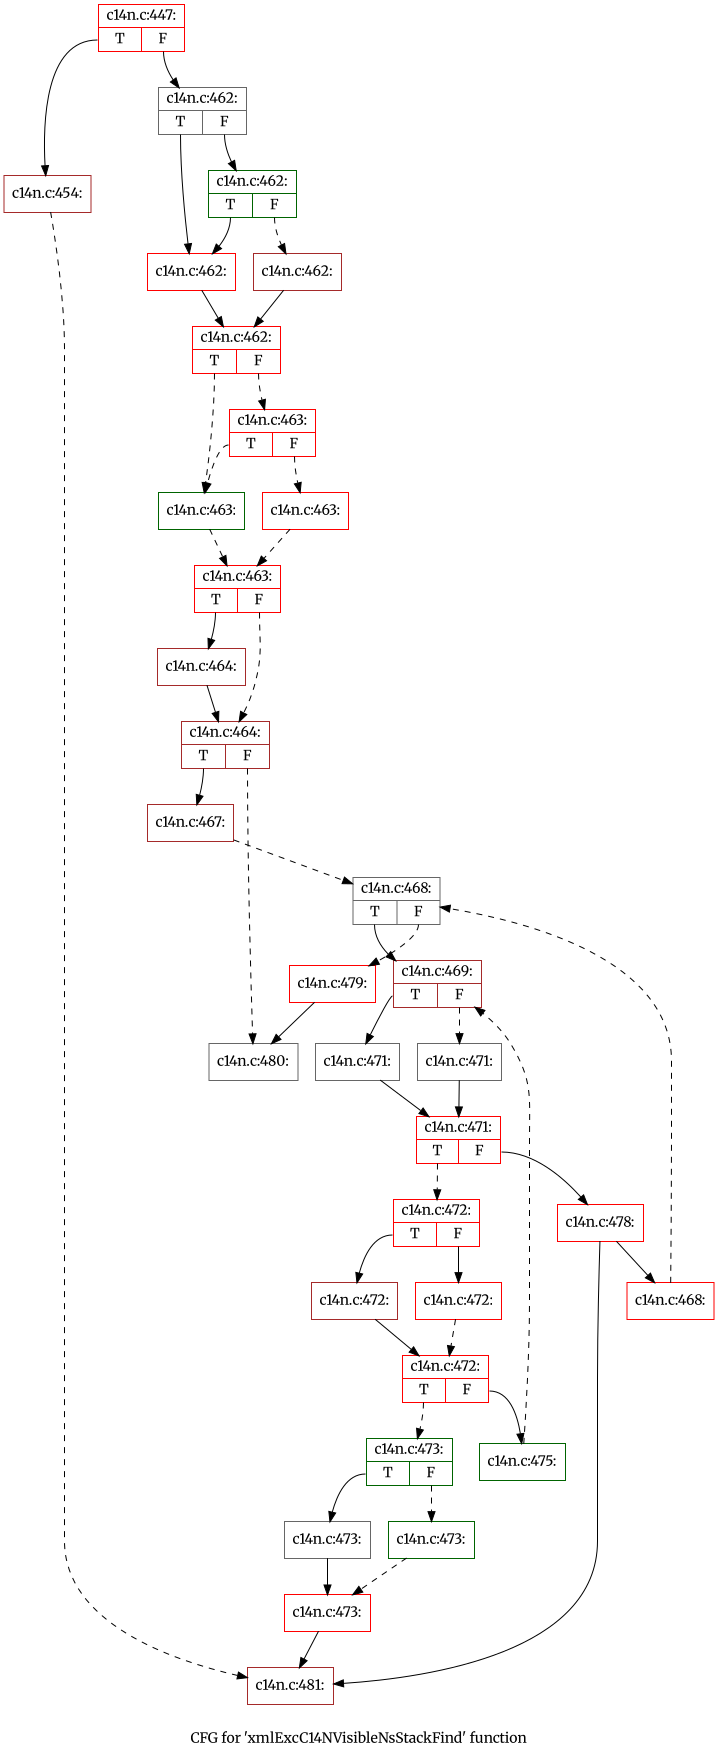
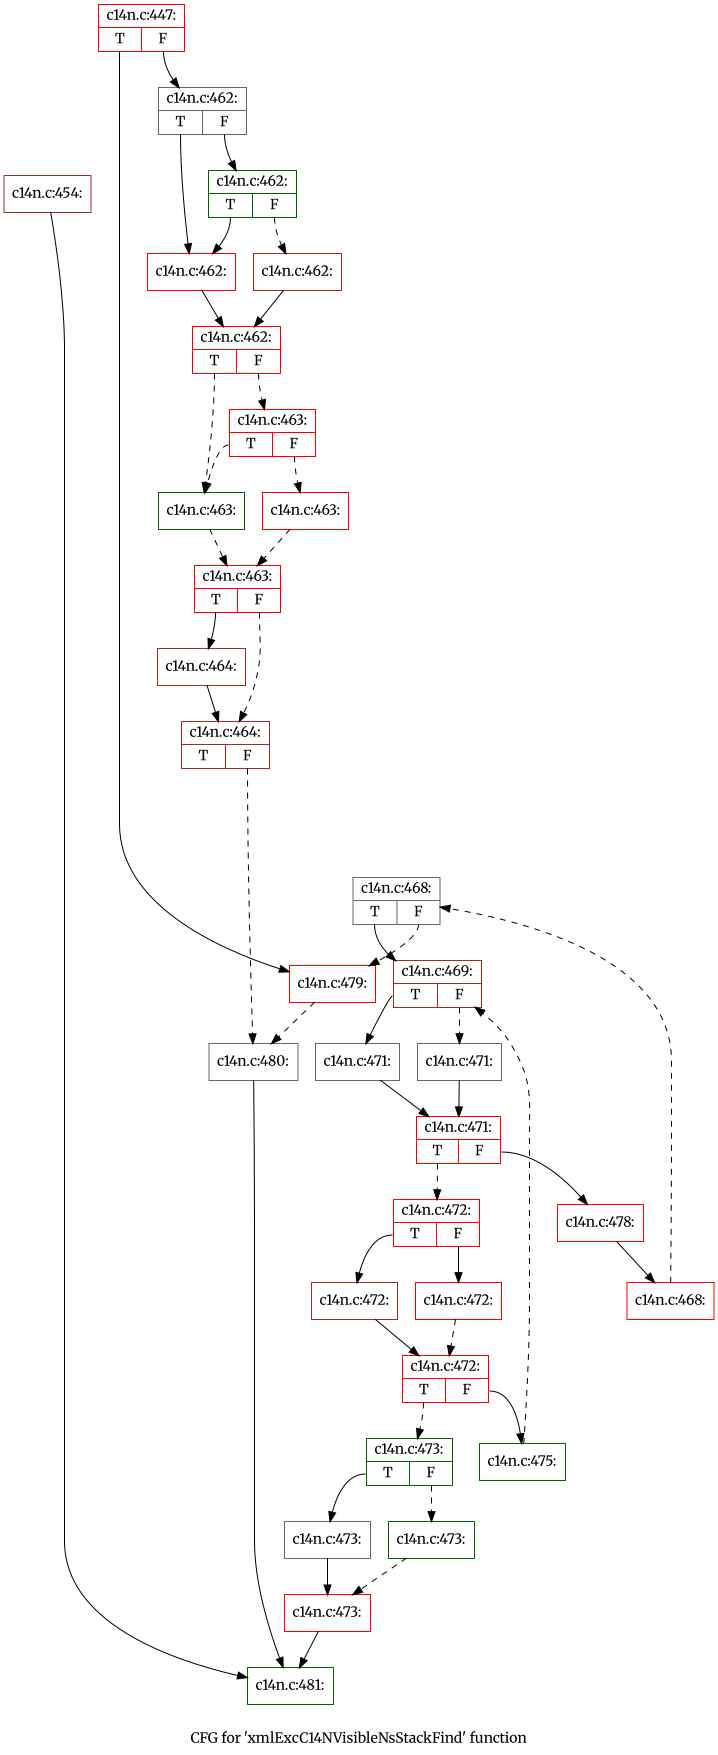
(50, 91) -> (120, 553)
(190, 823) -> none
(64, 994) -> (64, 994)
(297, 1020) -> (297, 1020)
(596, 1550) -> (254, 1371)
(290, 1686) -> (290, 1686)
